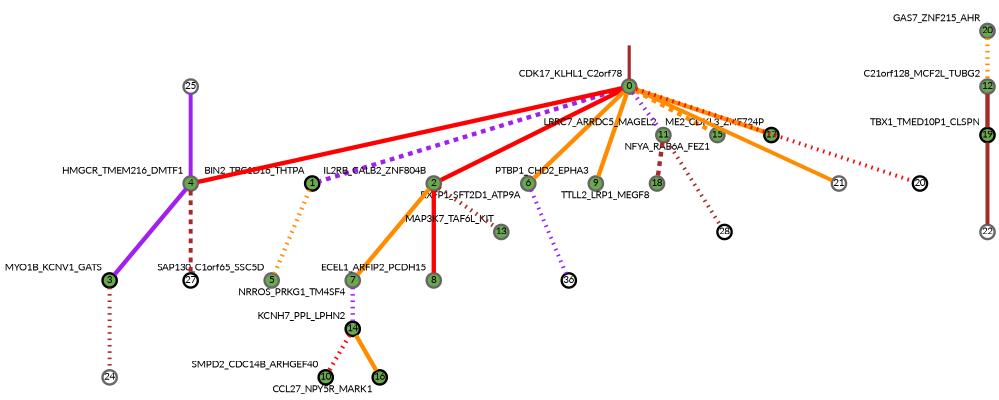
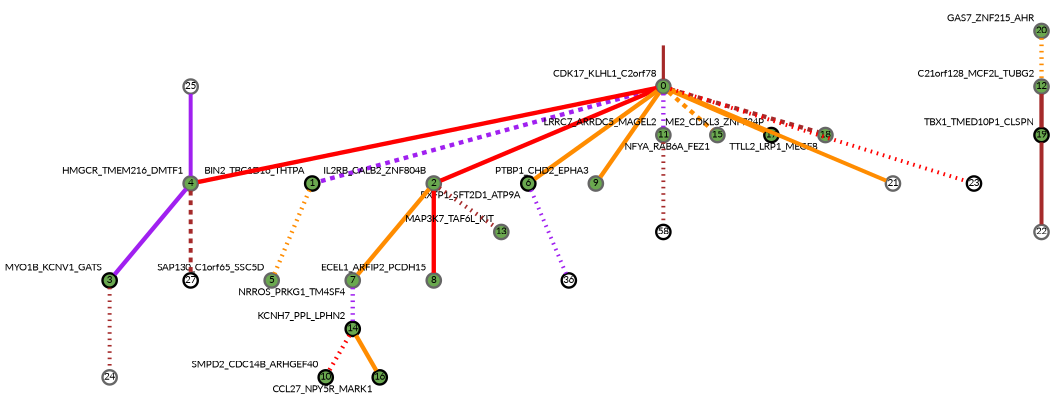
(660, 159) -> (744, 111)
(528, 184) -> (528, 184)
(920, 184) -> (974, 184)
(725, 232) -> (663, 232)
